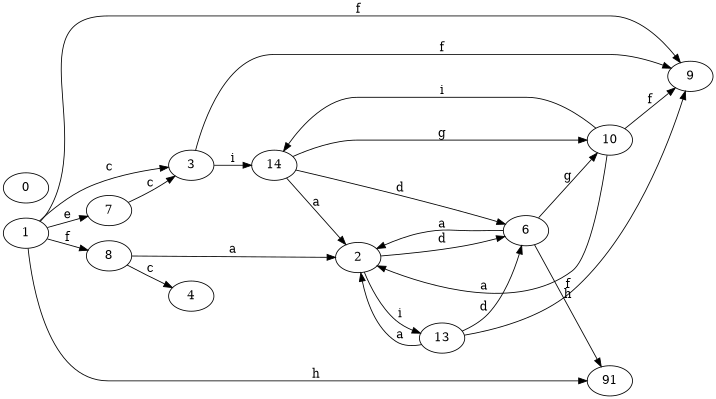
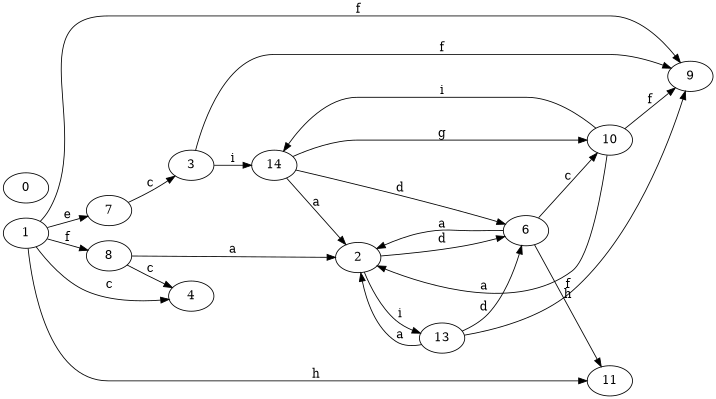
(568, 177) -> (568, 177)
(95, 184) -> (90, 292)
(610, 381) -> (610, 381)
